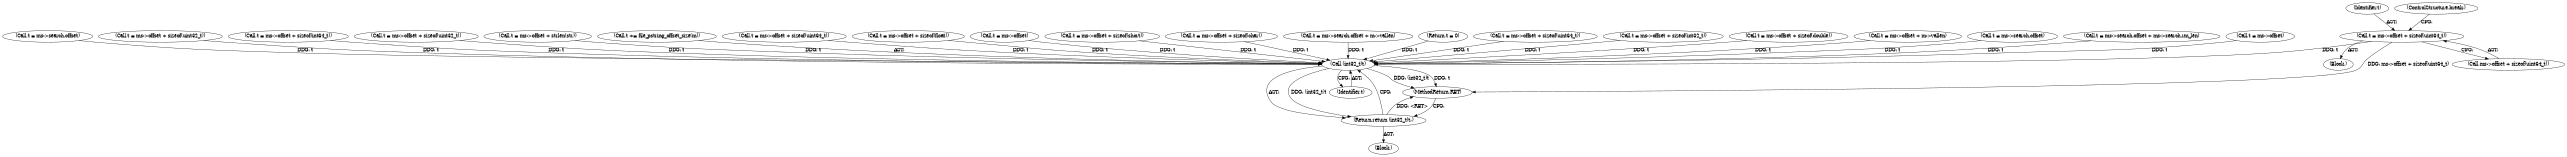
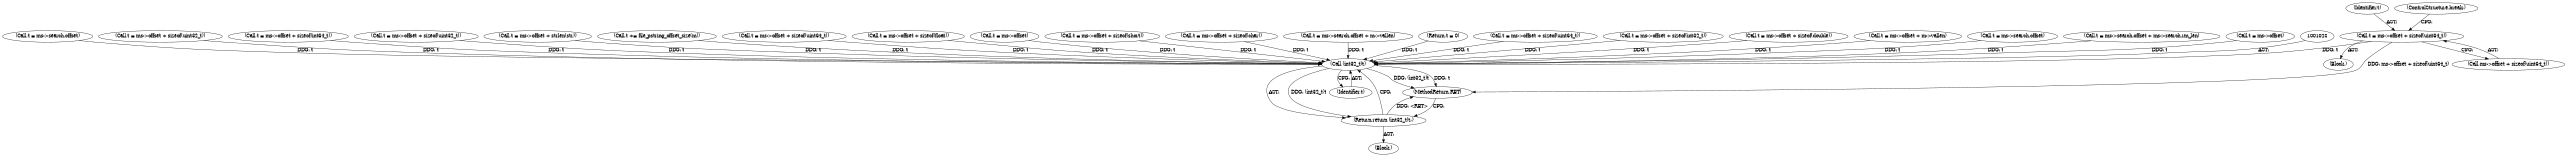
none -> (2317, 36)
(900, 50) -> (900, 50)
